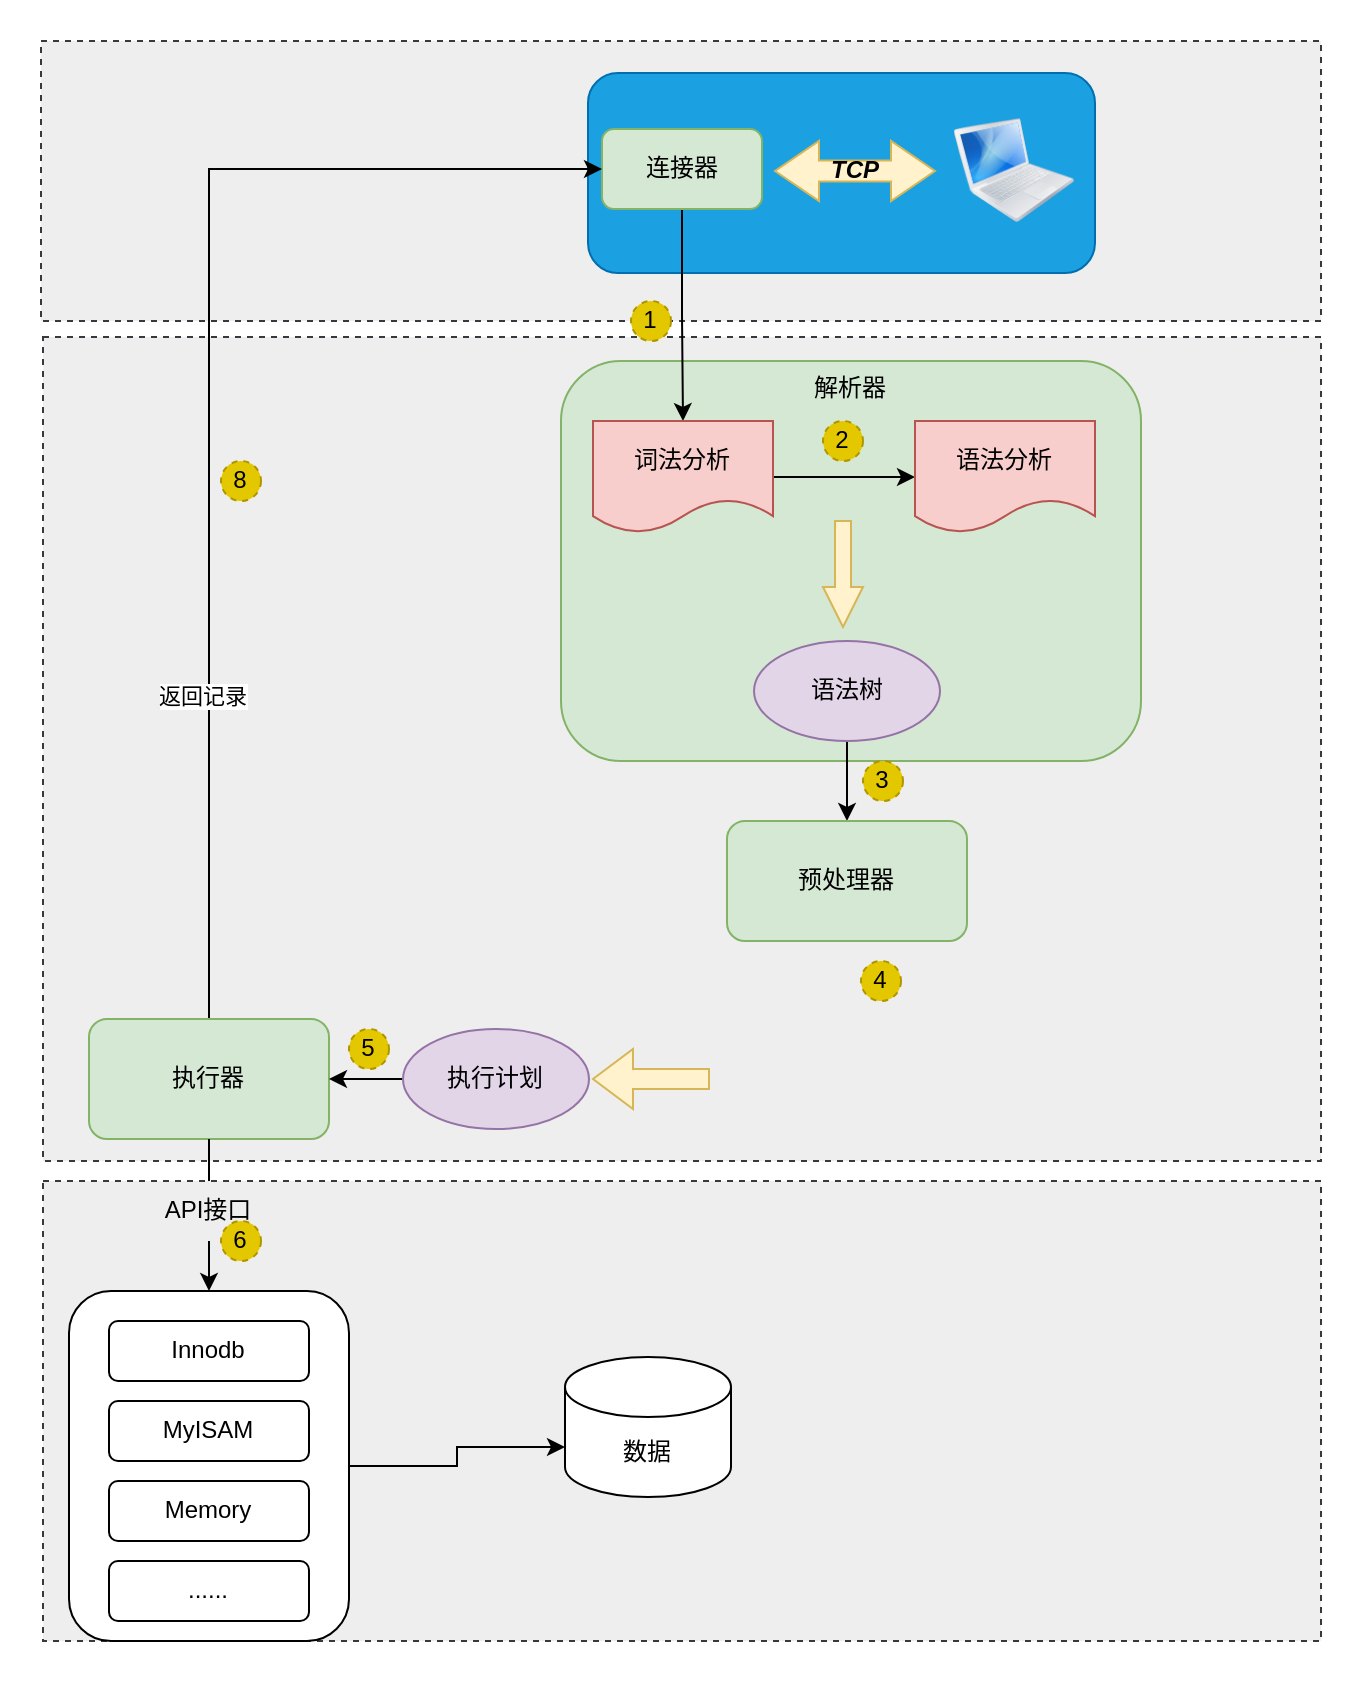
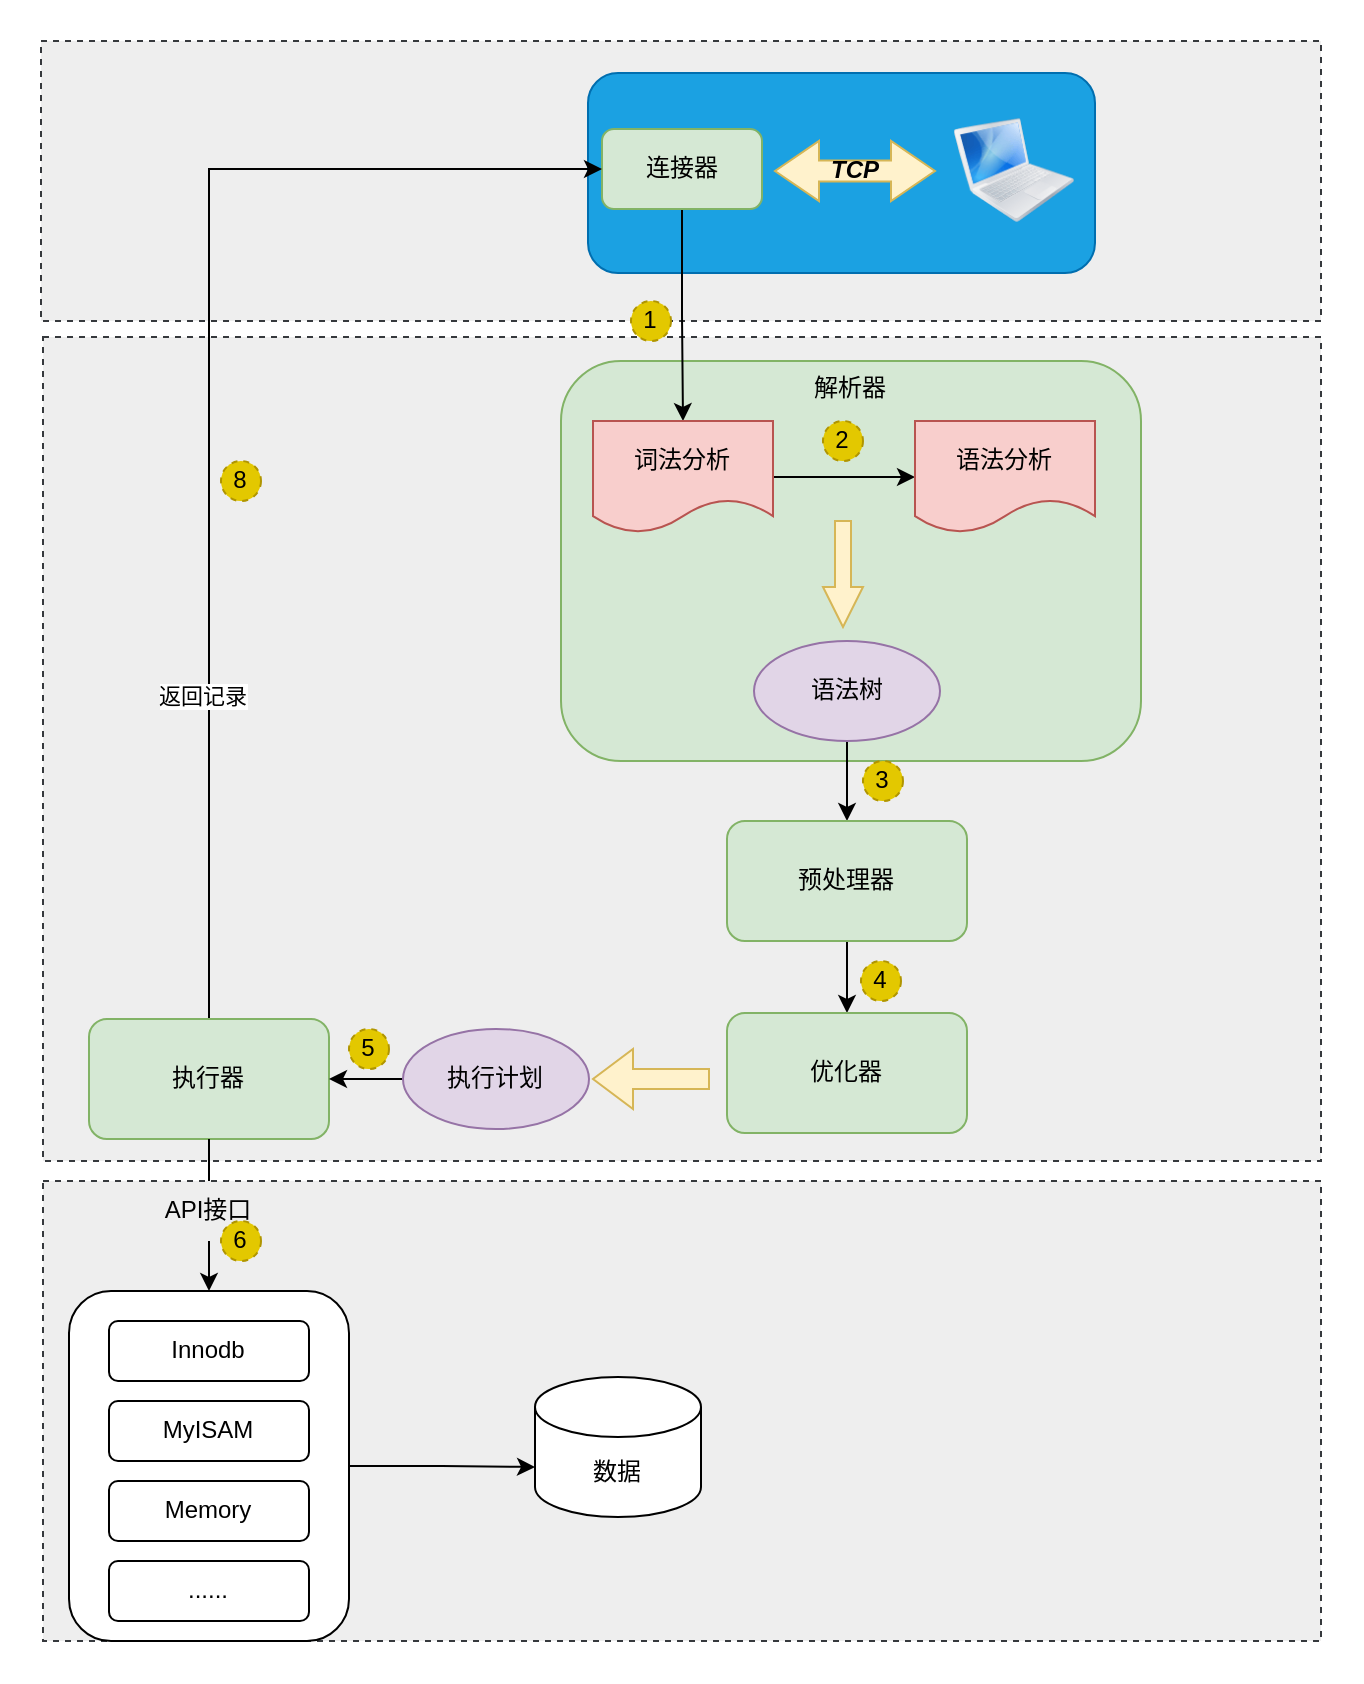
none -> (847, 978)
none -> (847, 1073)
(648, 1427) -> (618, 1447)
